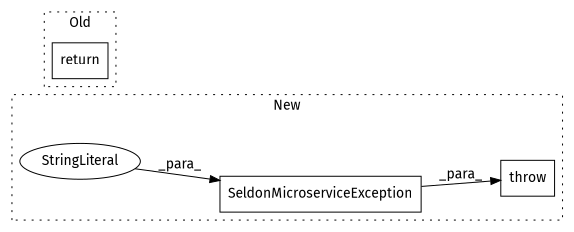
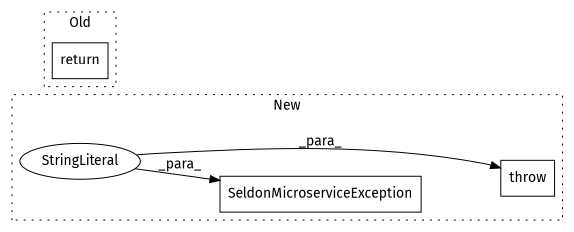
(456, 184) -> (314, 149)
